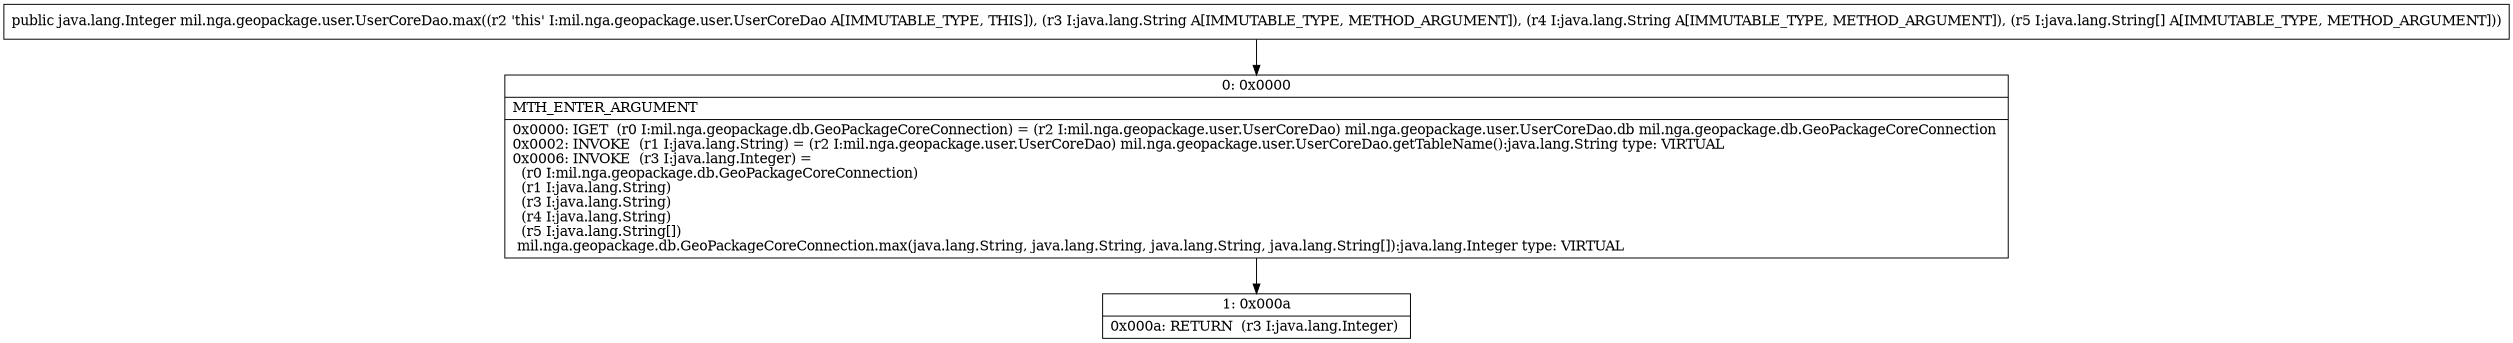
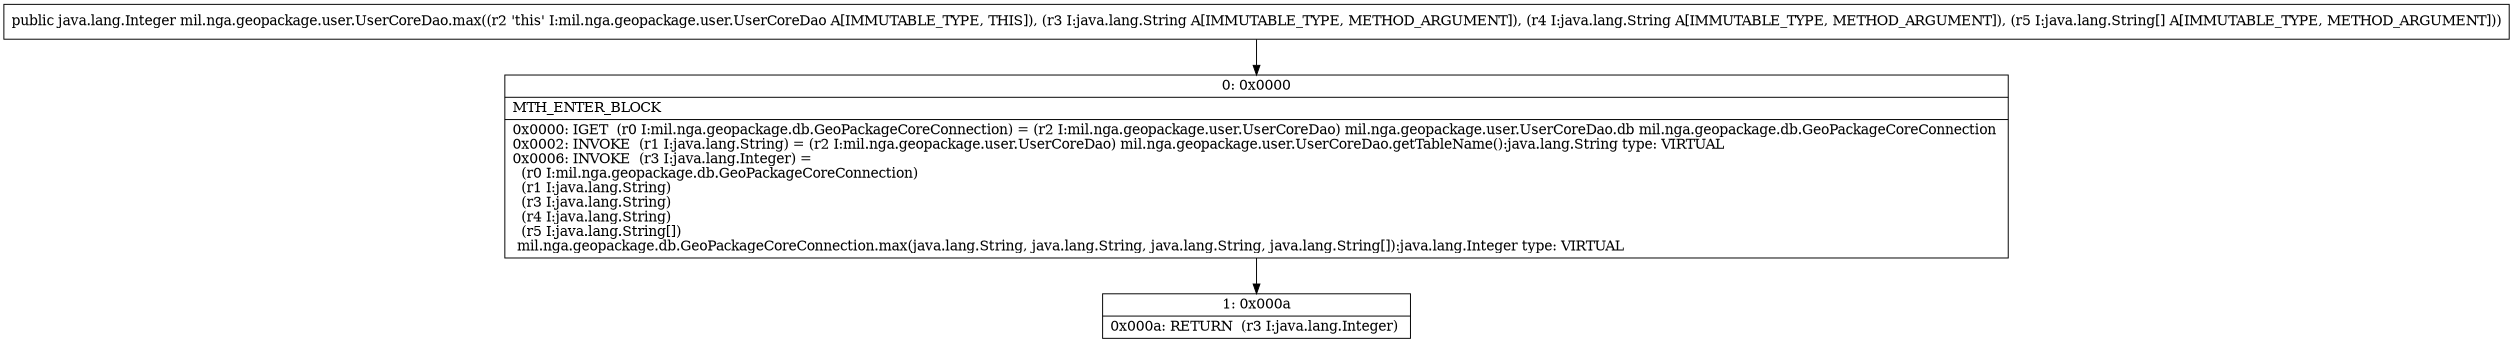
(605, 108) -> (587, 108)
